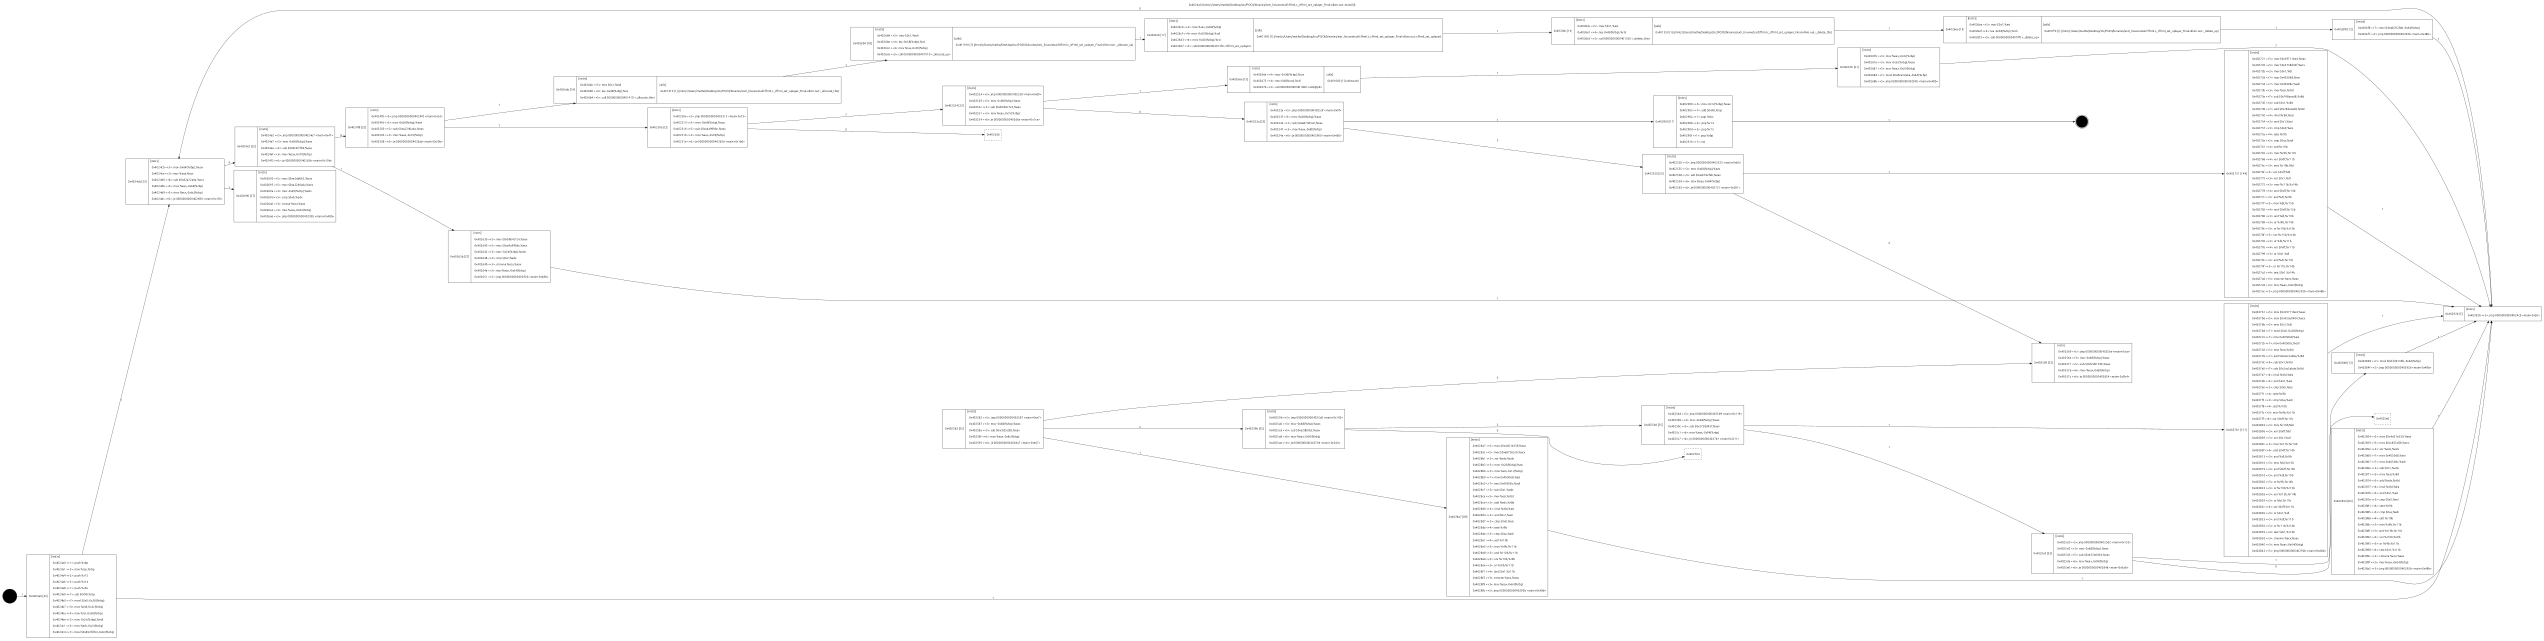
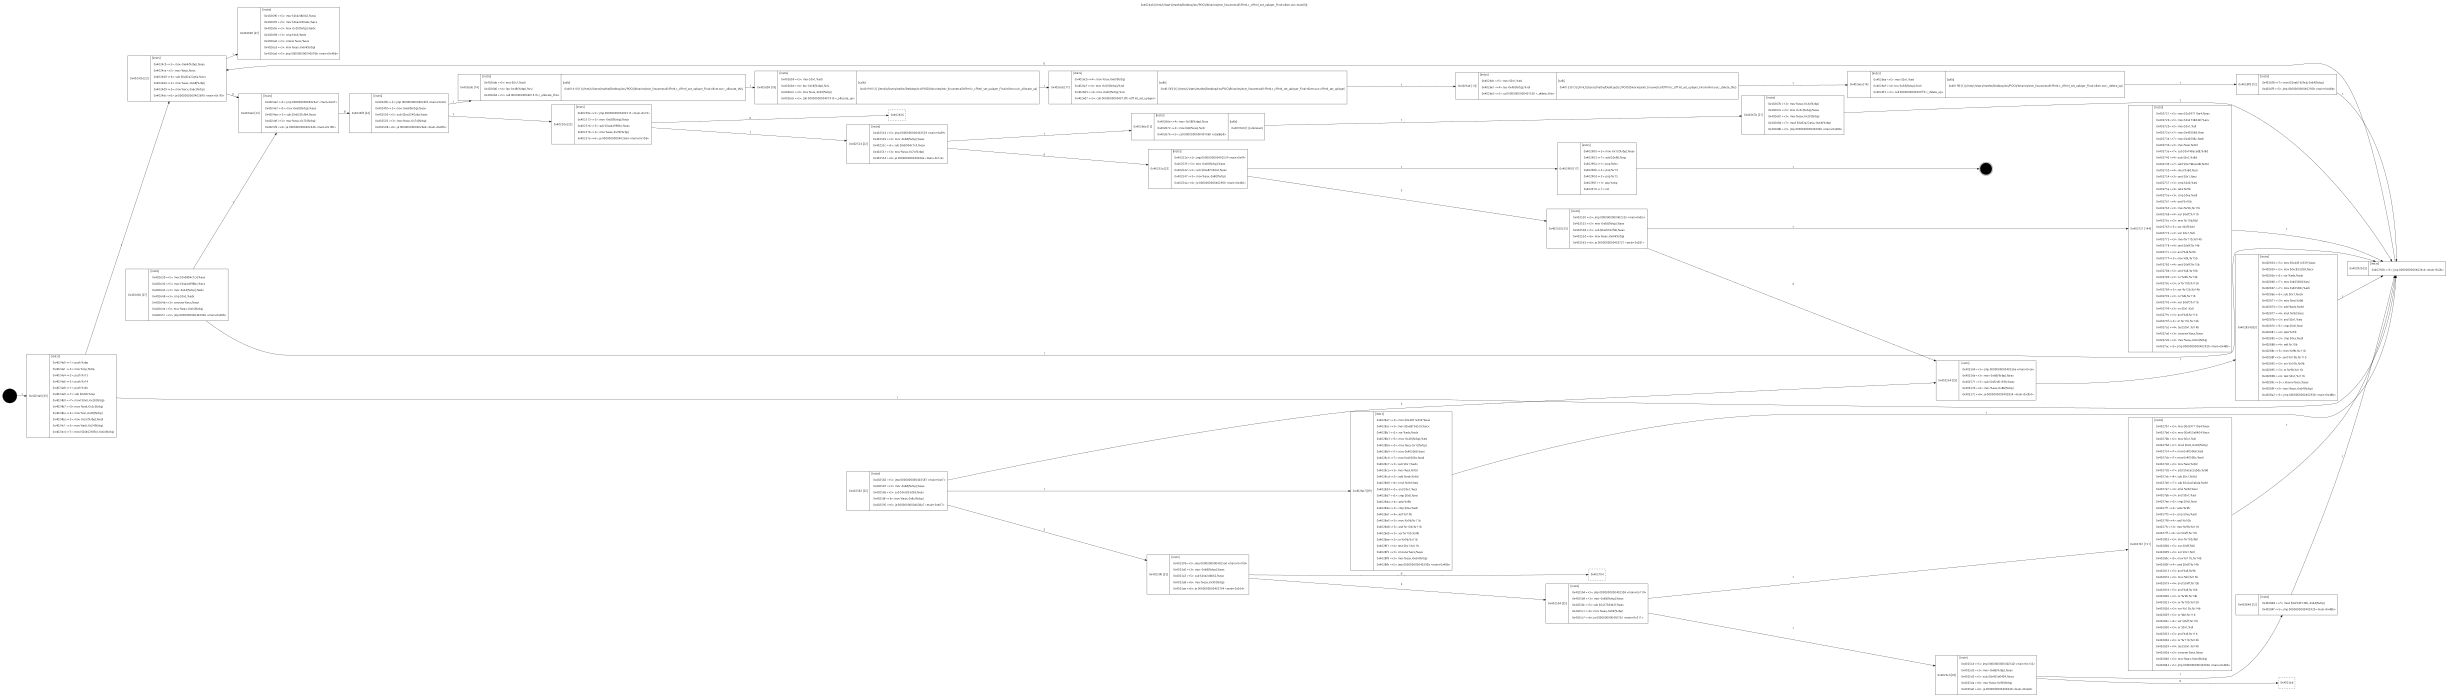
(393, 197) -> (234, 202)
none -> (2136, 380)
